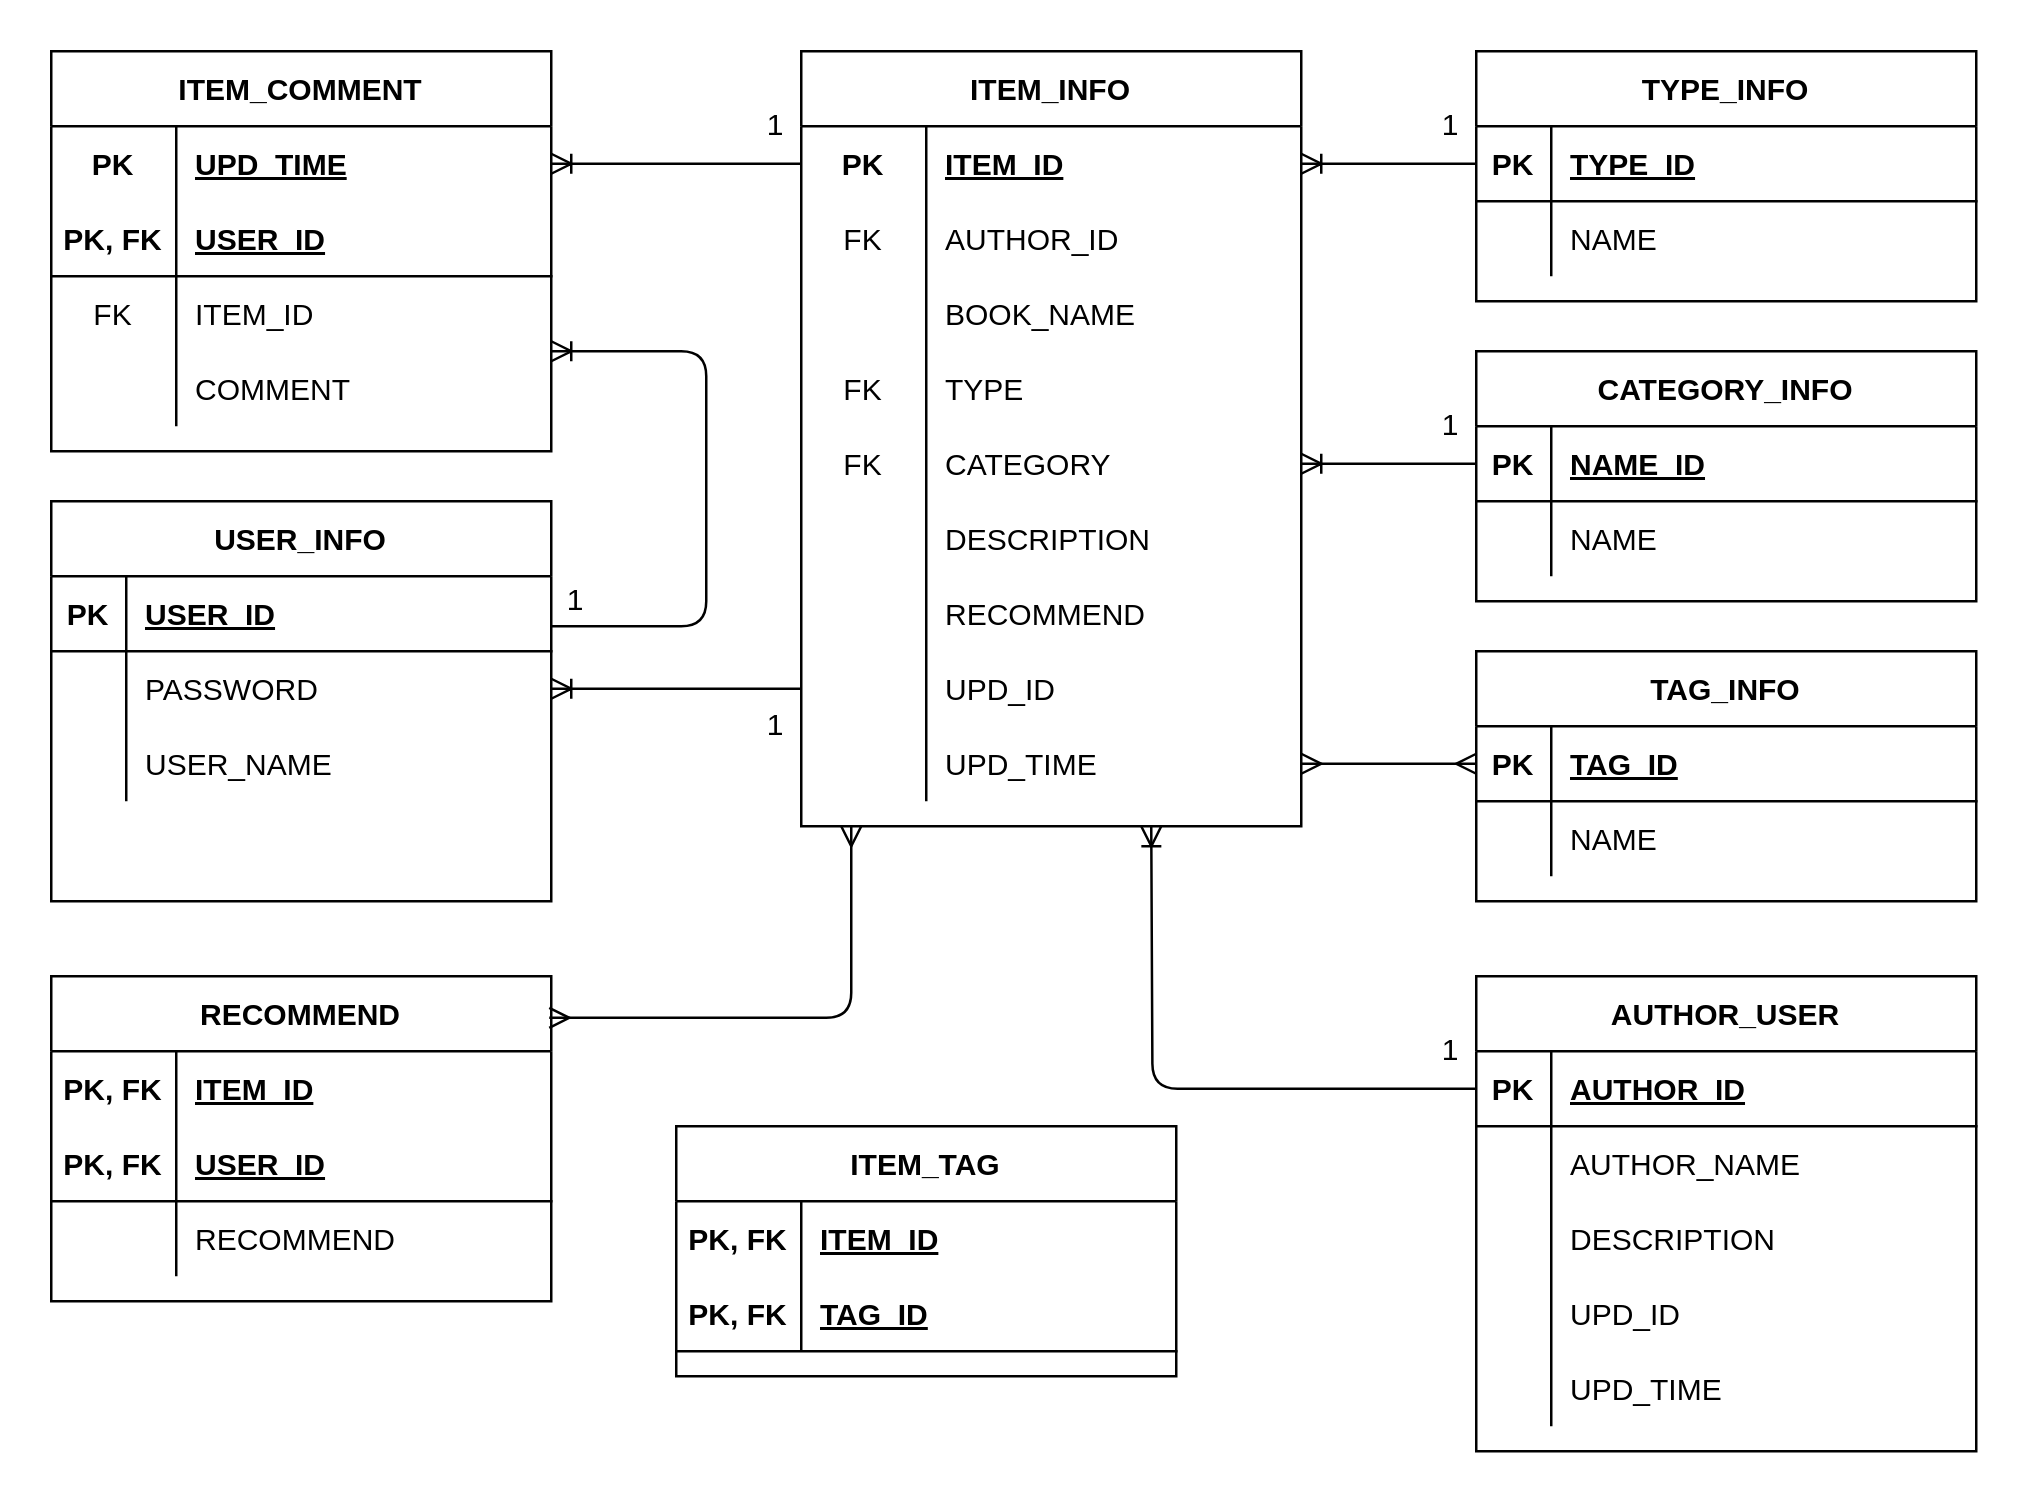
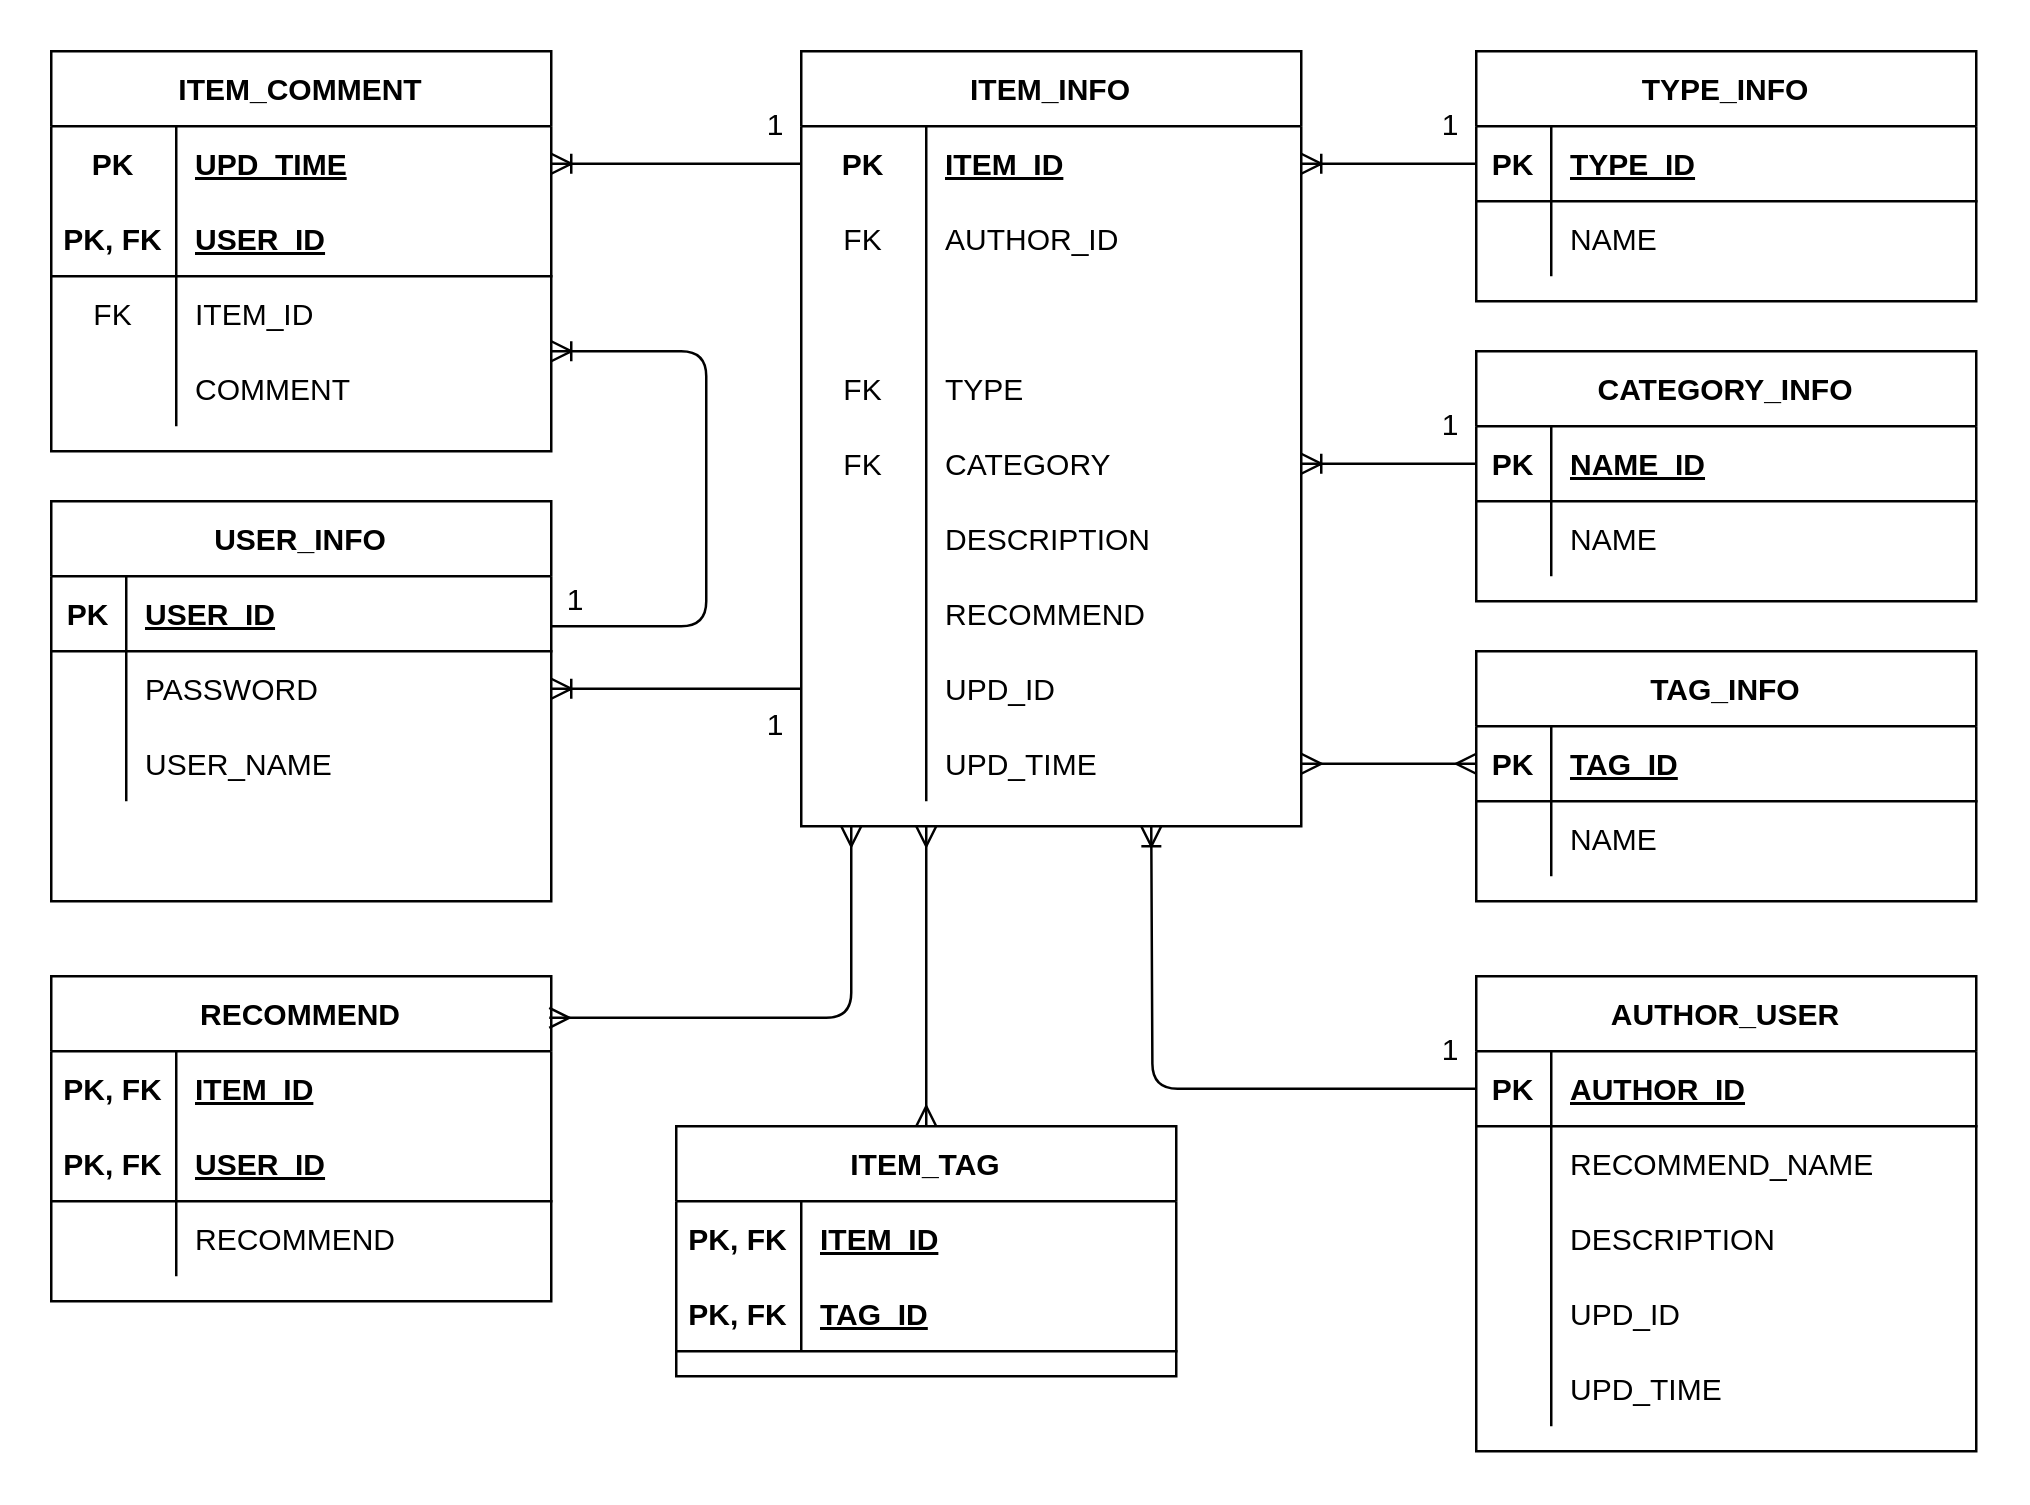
(1114, 314) -> none
none -> (926, 978)
(1662, 1165) -> (1688, 1165)
